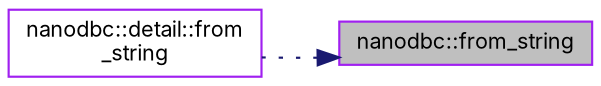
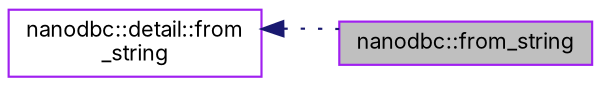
(290, 58) -> (311, 29)
